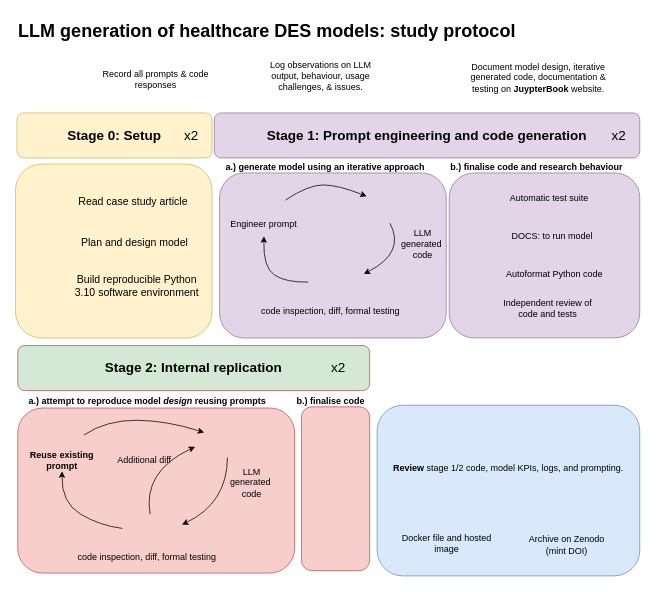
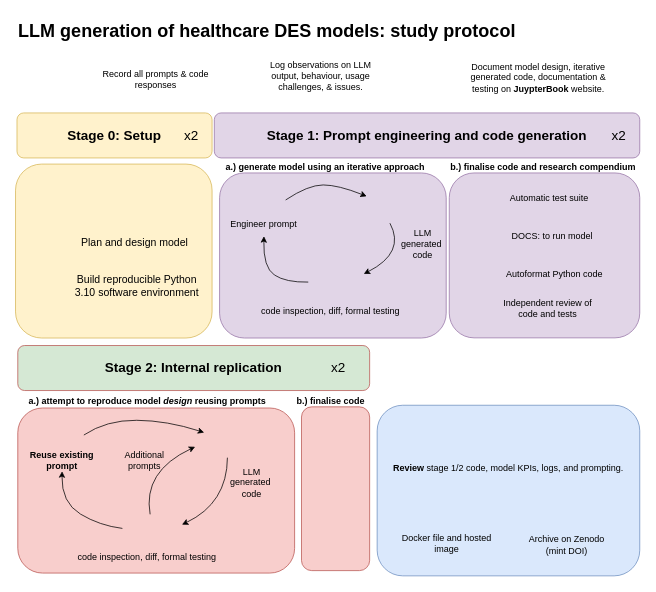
(539, 167) -> (542, 167)
(133, 202) -> none
(144, 460) -> (144, 460)
